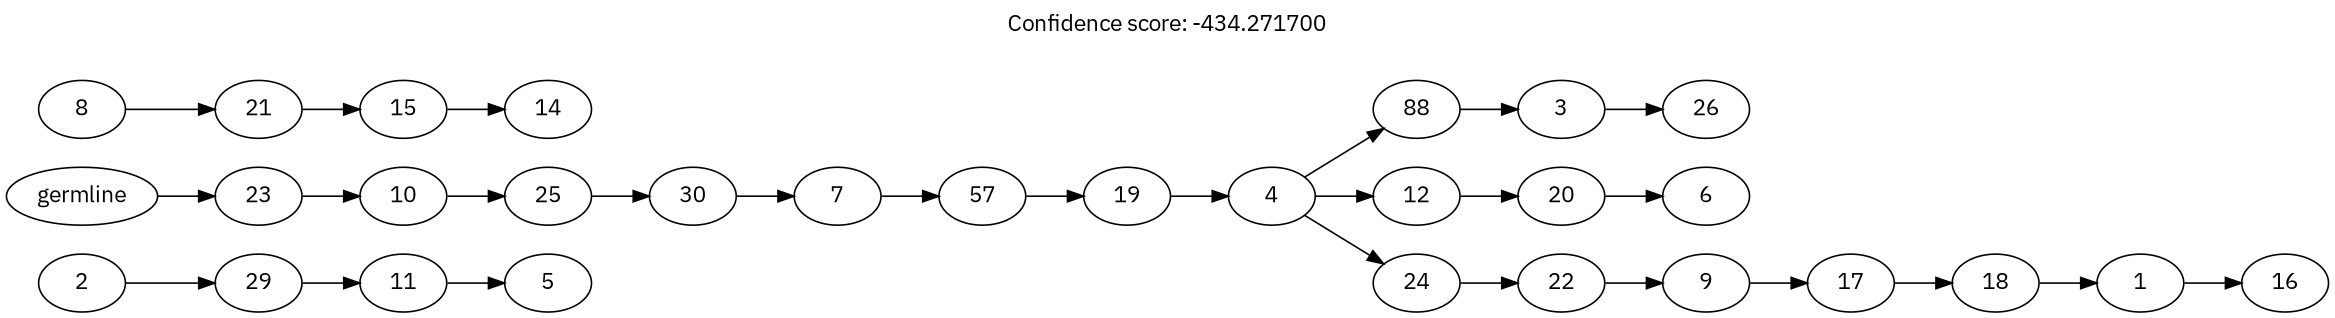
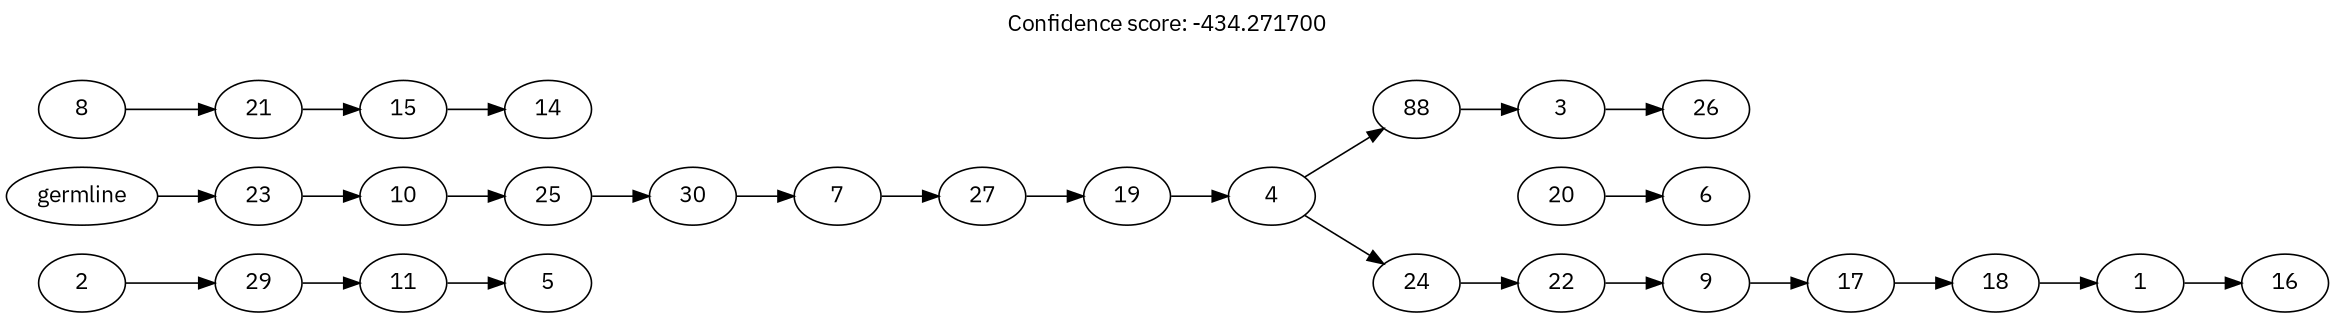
(982, 196) -> (982, 196)
(1417, 196) -> none
